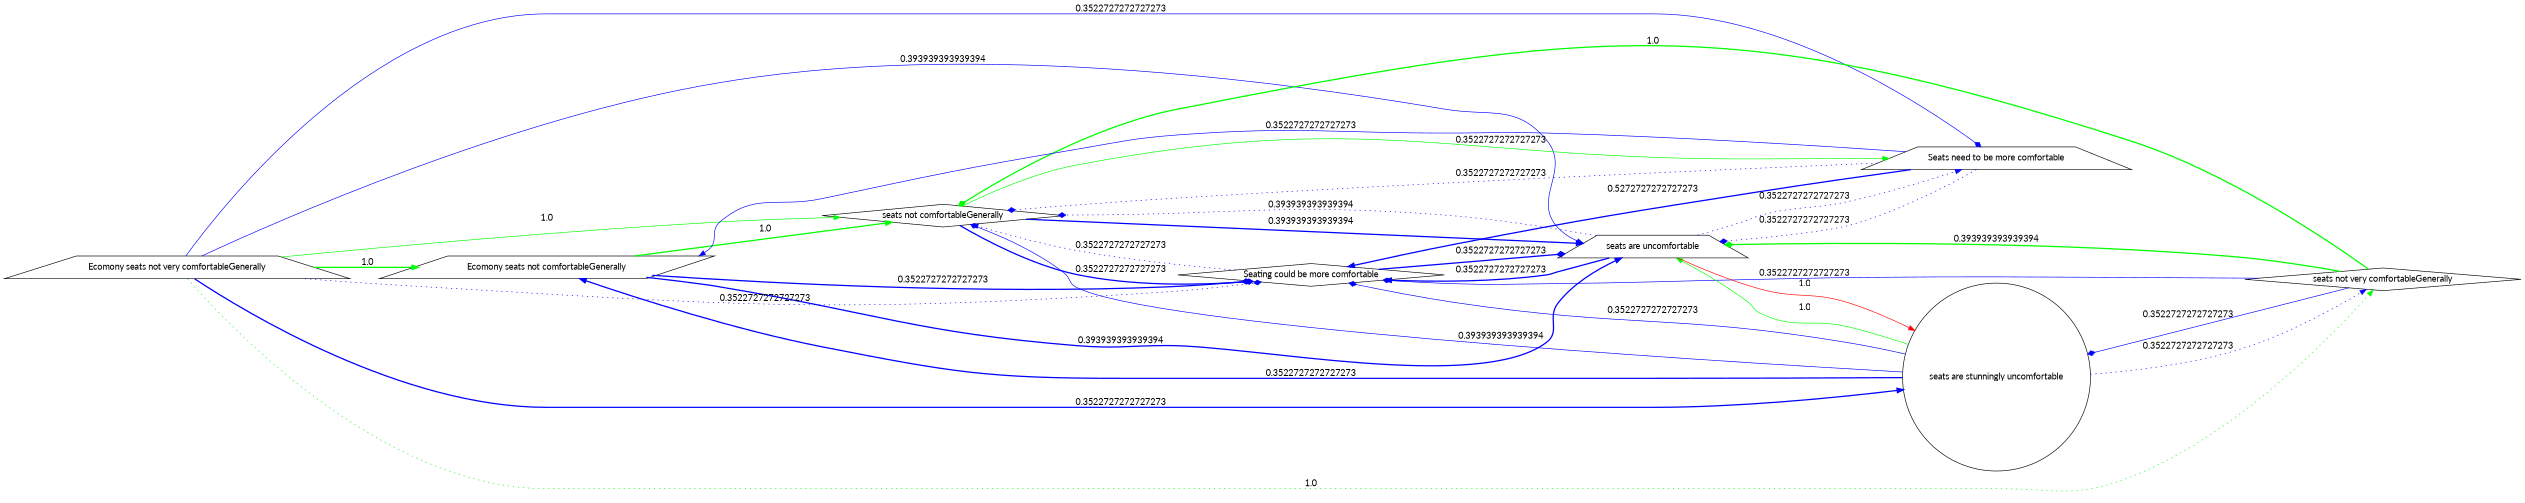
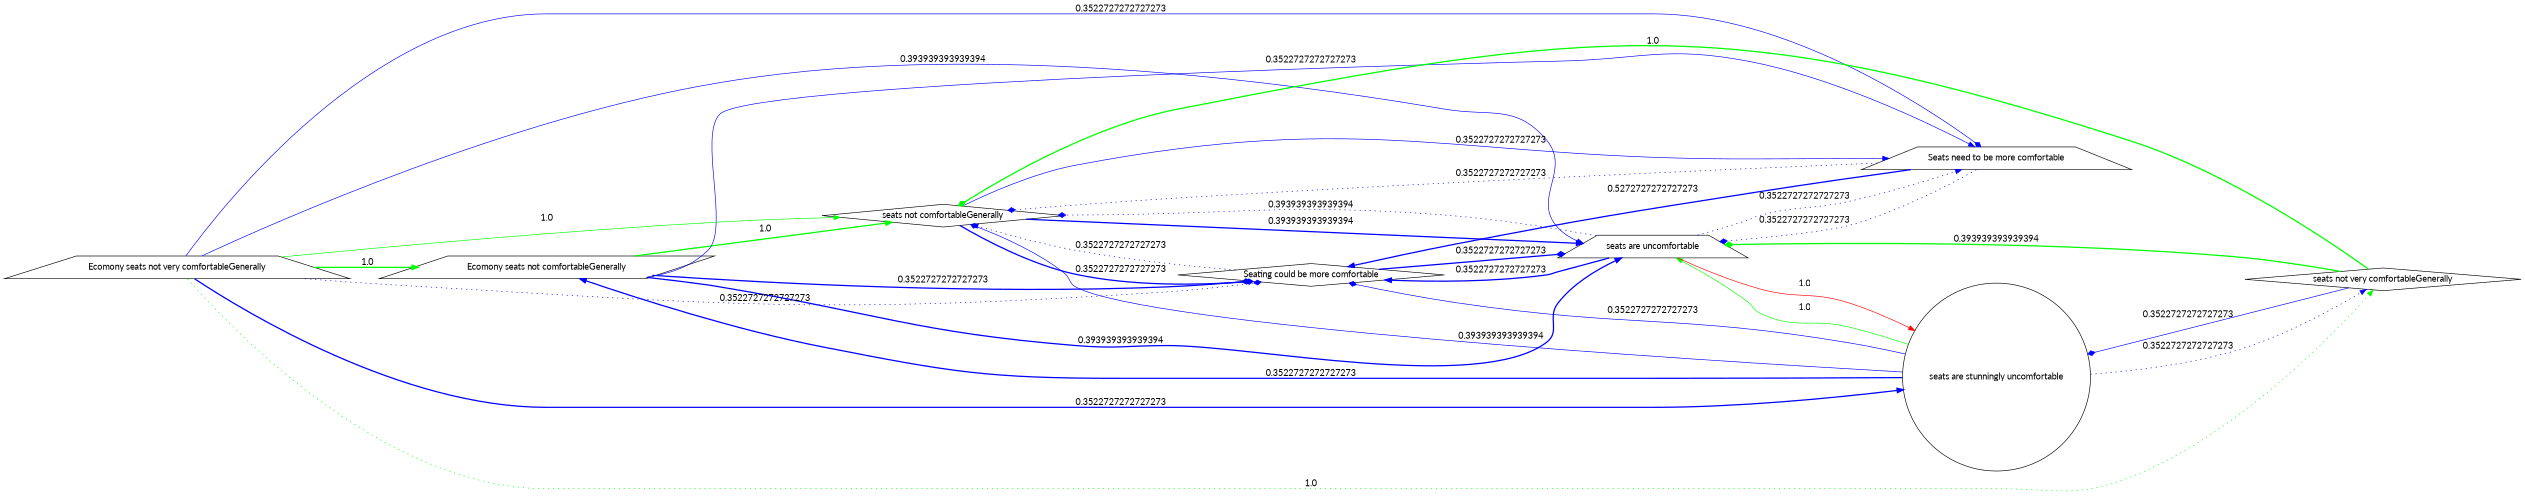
(1289, 130) -> (1248, 71)
(1418, 142) -> (1418, 142)
(1825, 278) -> none
